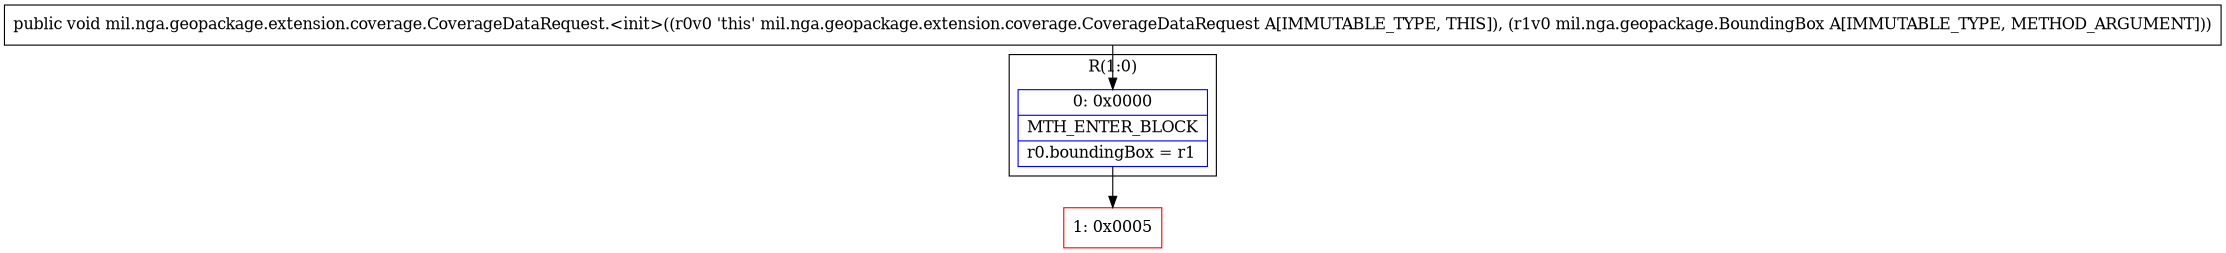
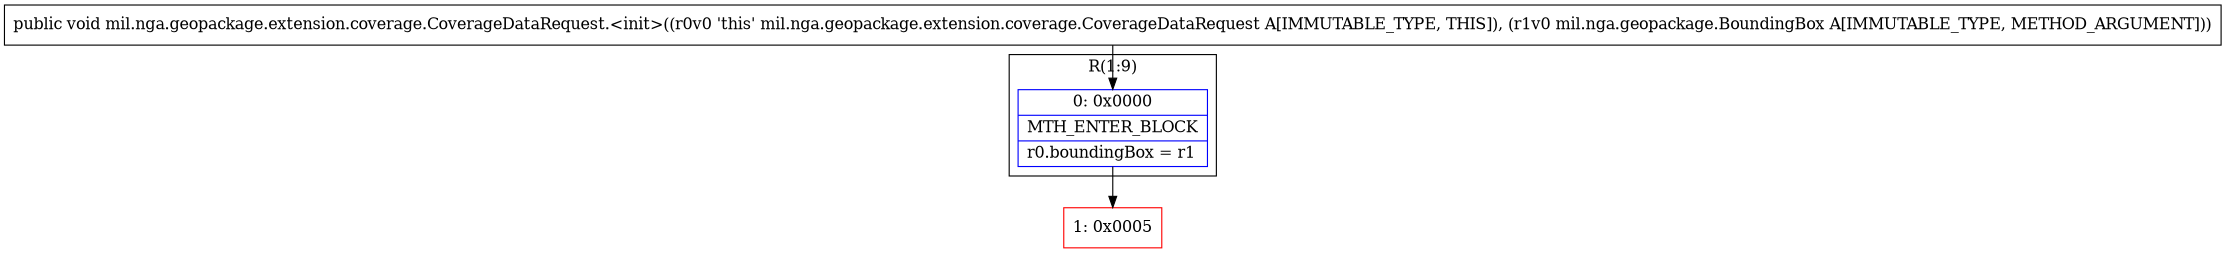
(1113, 67) -> (1113, 67)
